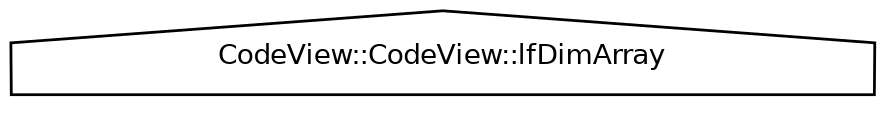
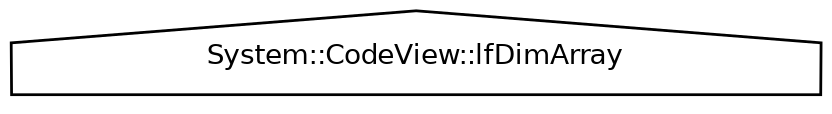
(443, 57) -> (416, 57)
